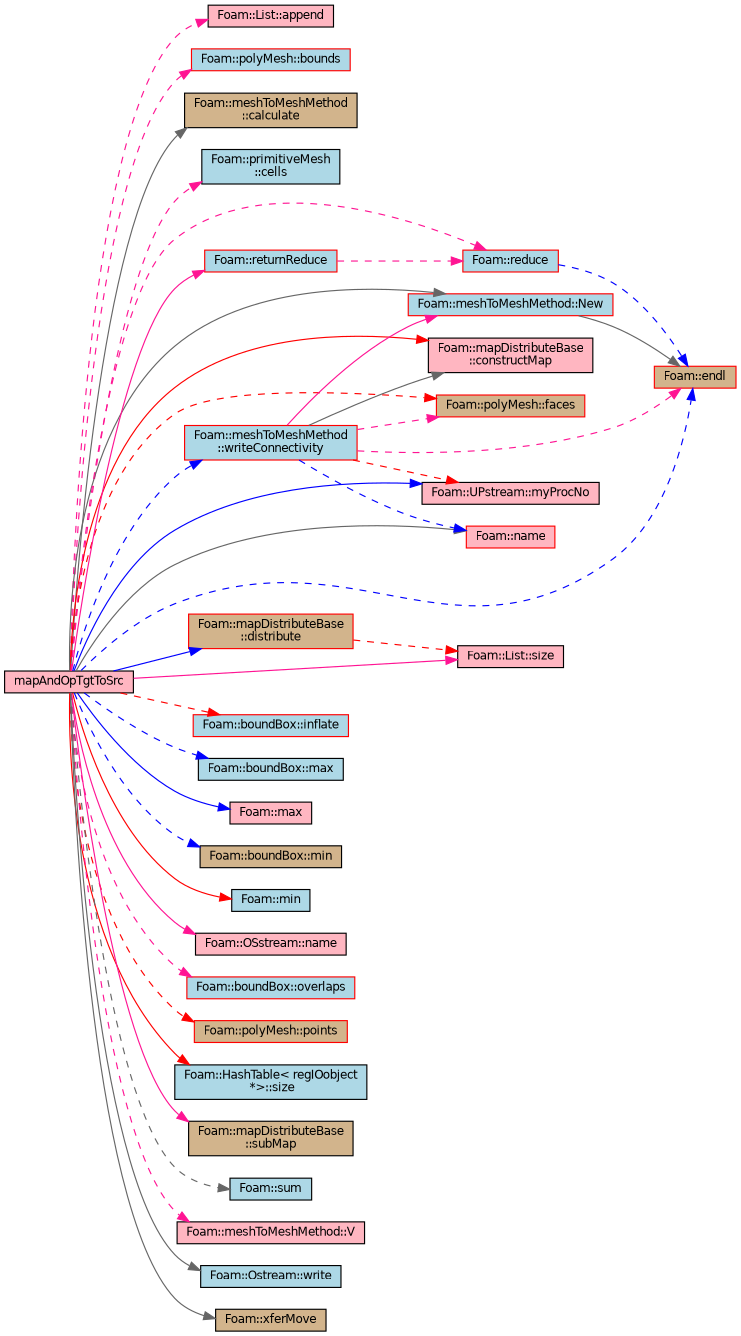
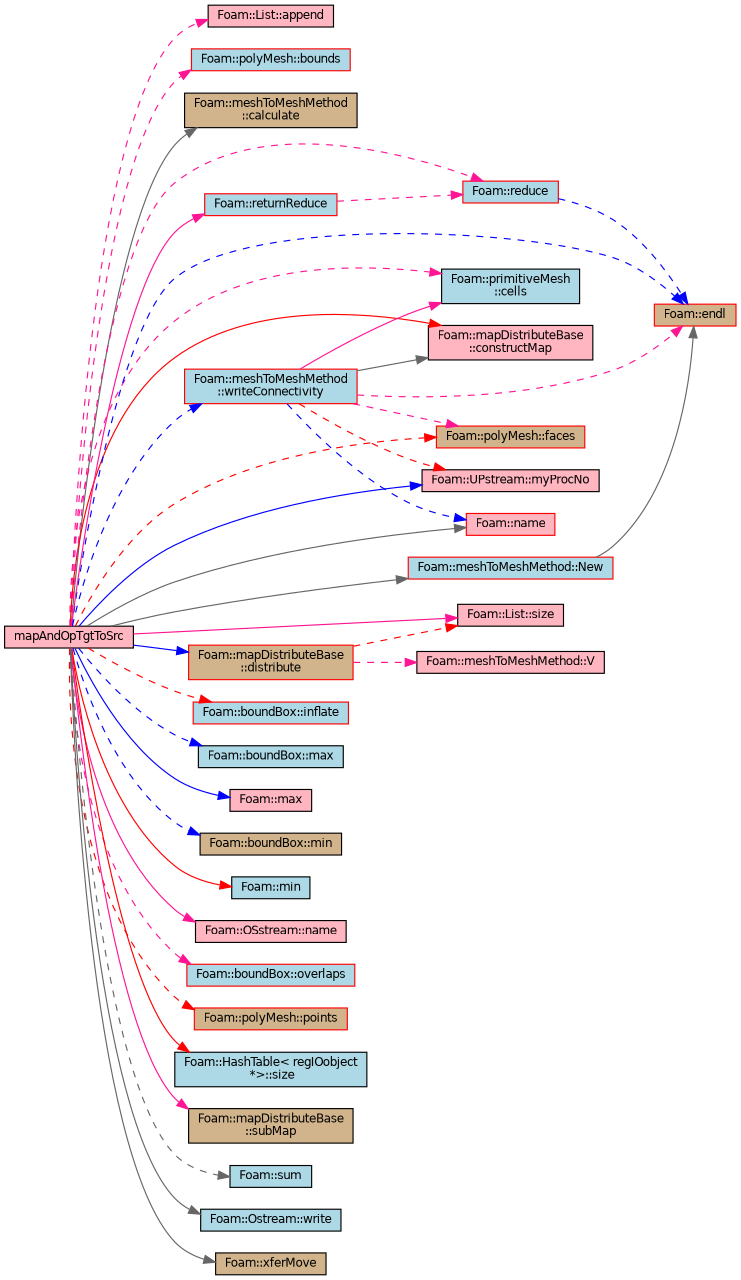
(351, 364) -> (364, 334)
(112, 1041) -> (379, 662)
